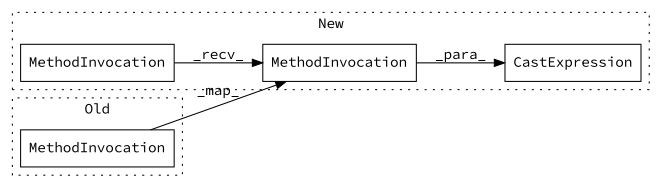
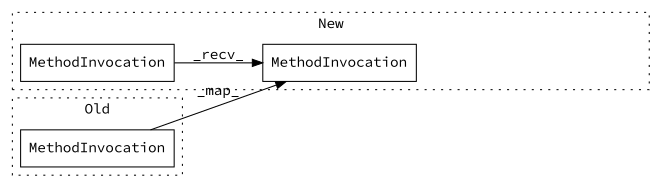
(573, 63) -> none
